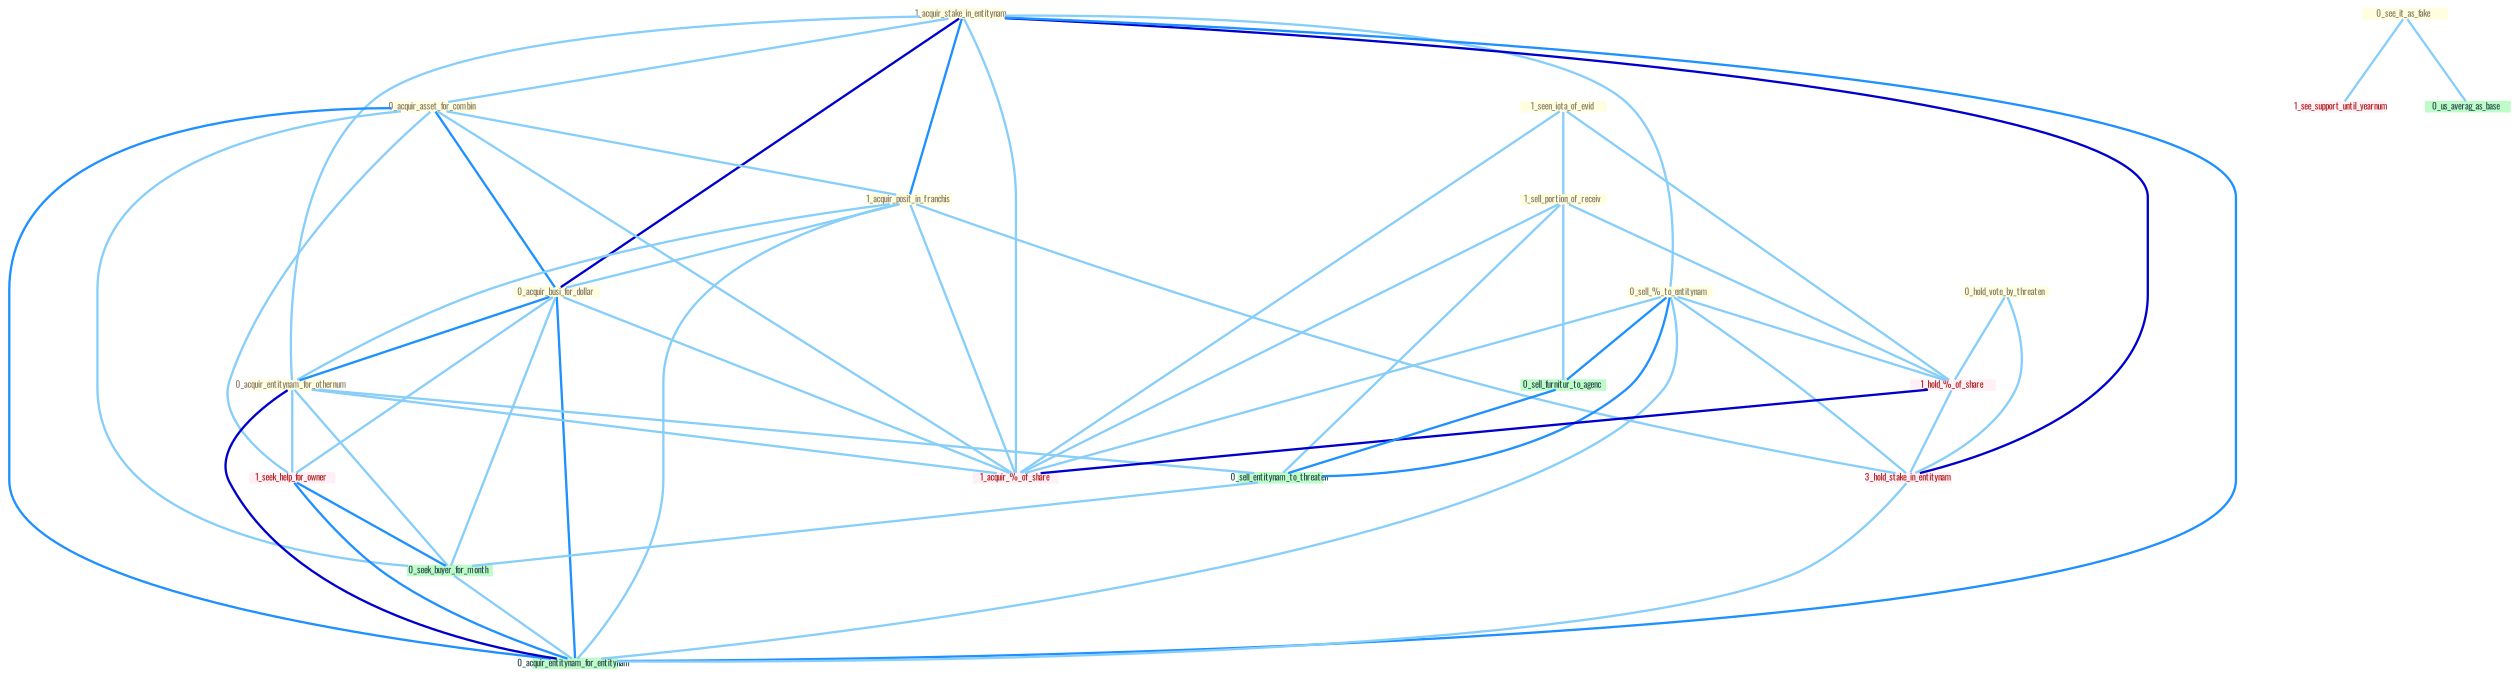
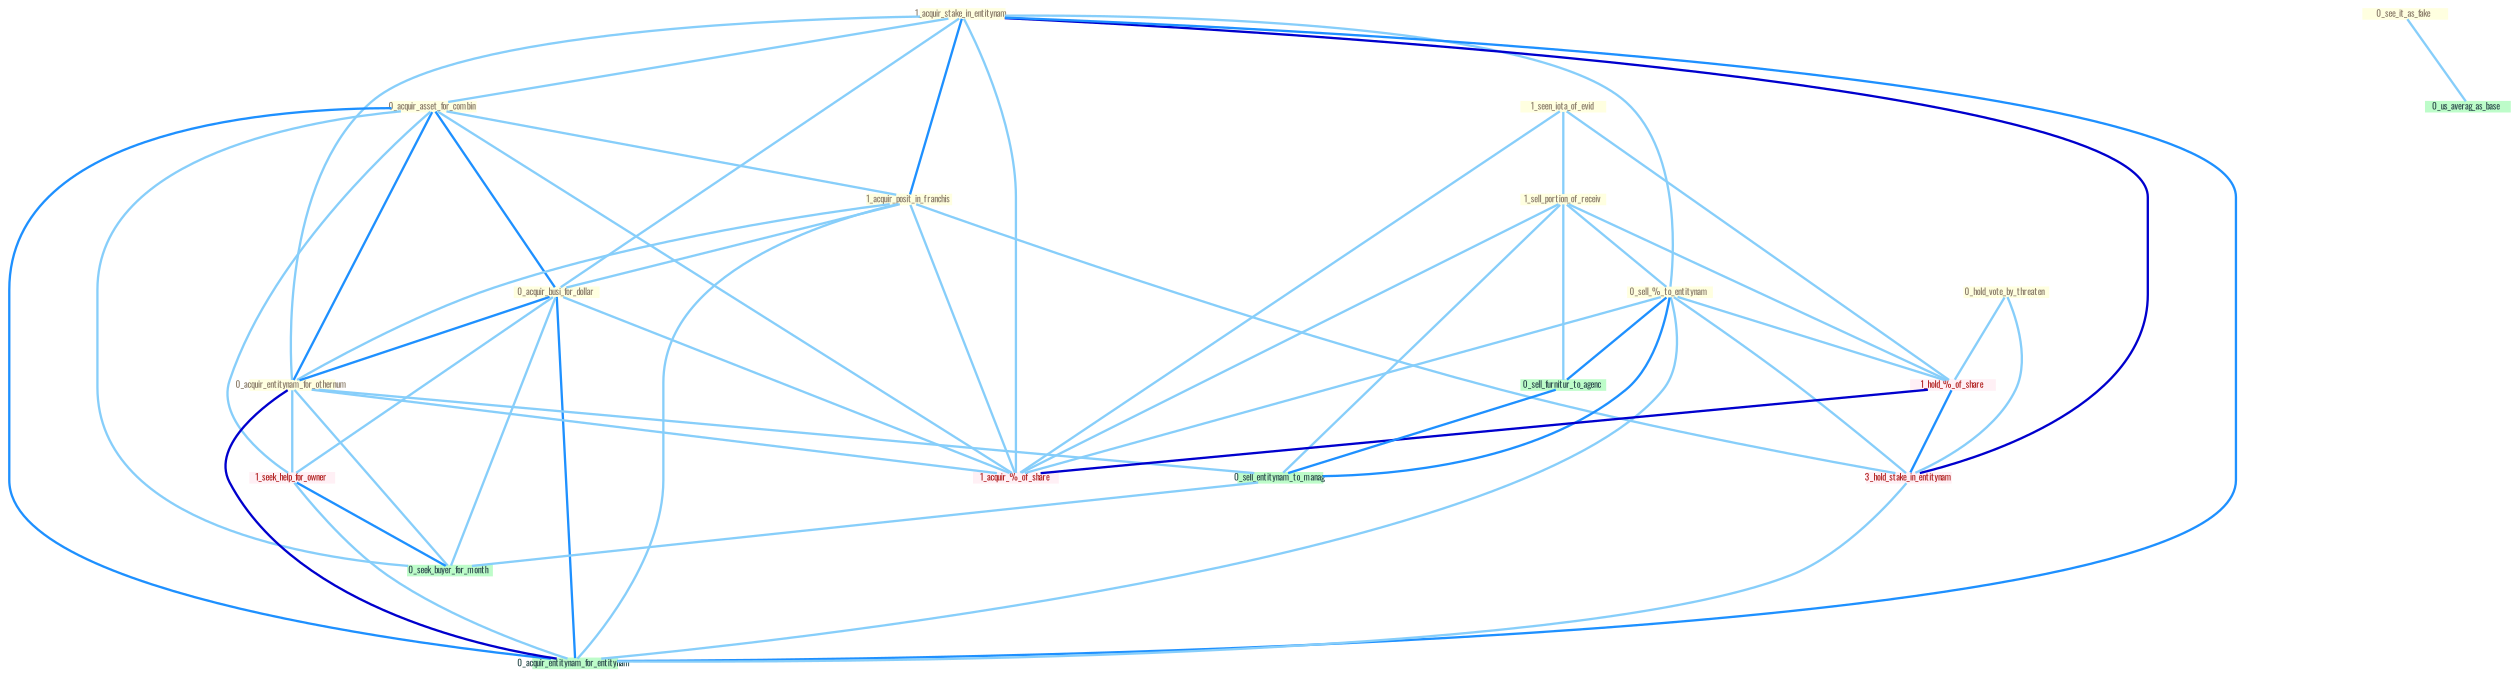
(2343, 107) -> none
(760, 153) -> (760, 153)
none -> (363, 246)
none -> (1617, 246)
(1931, 431) -> (1931, 431)
(1280, 478) -> (1280, 478)
(416, 593) -> (416, 593)
(513, 617) -> none
